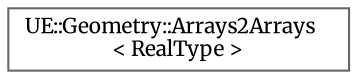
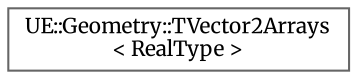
(179, 39) -> (179, 39)
